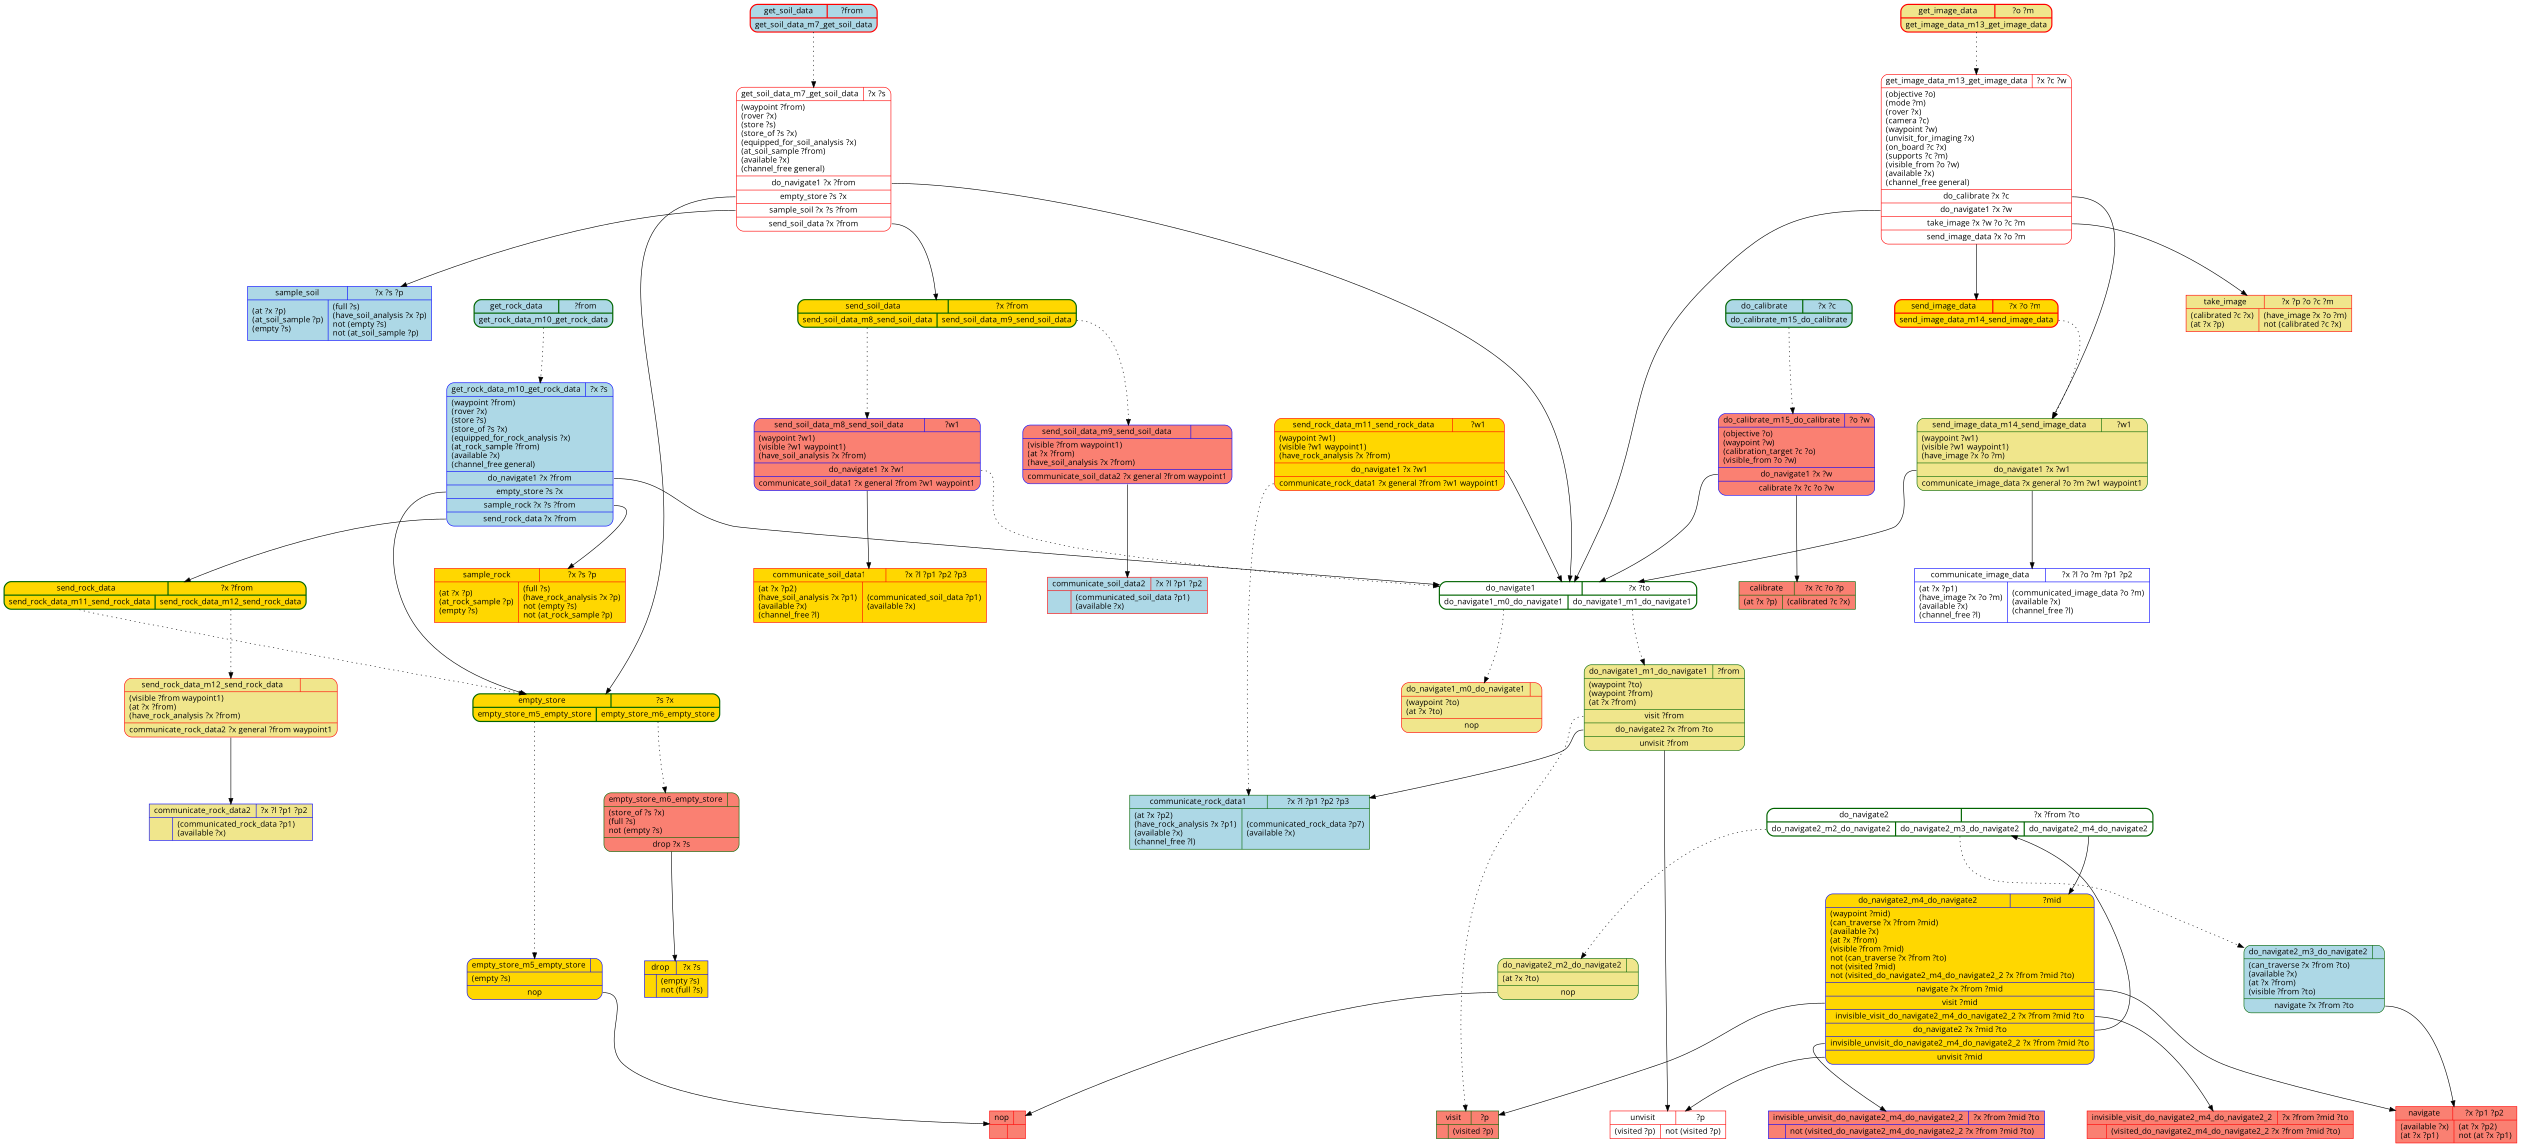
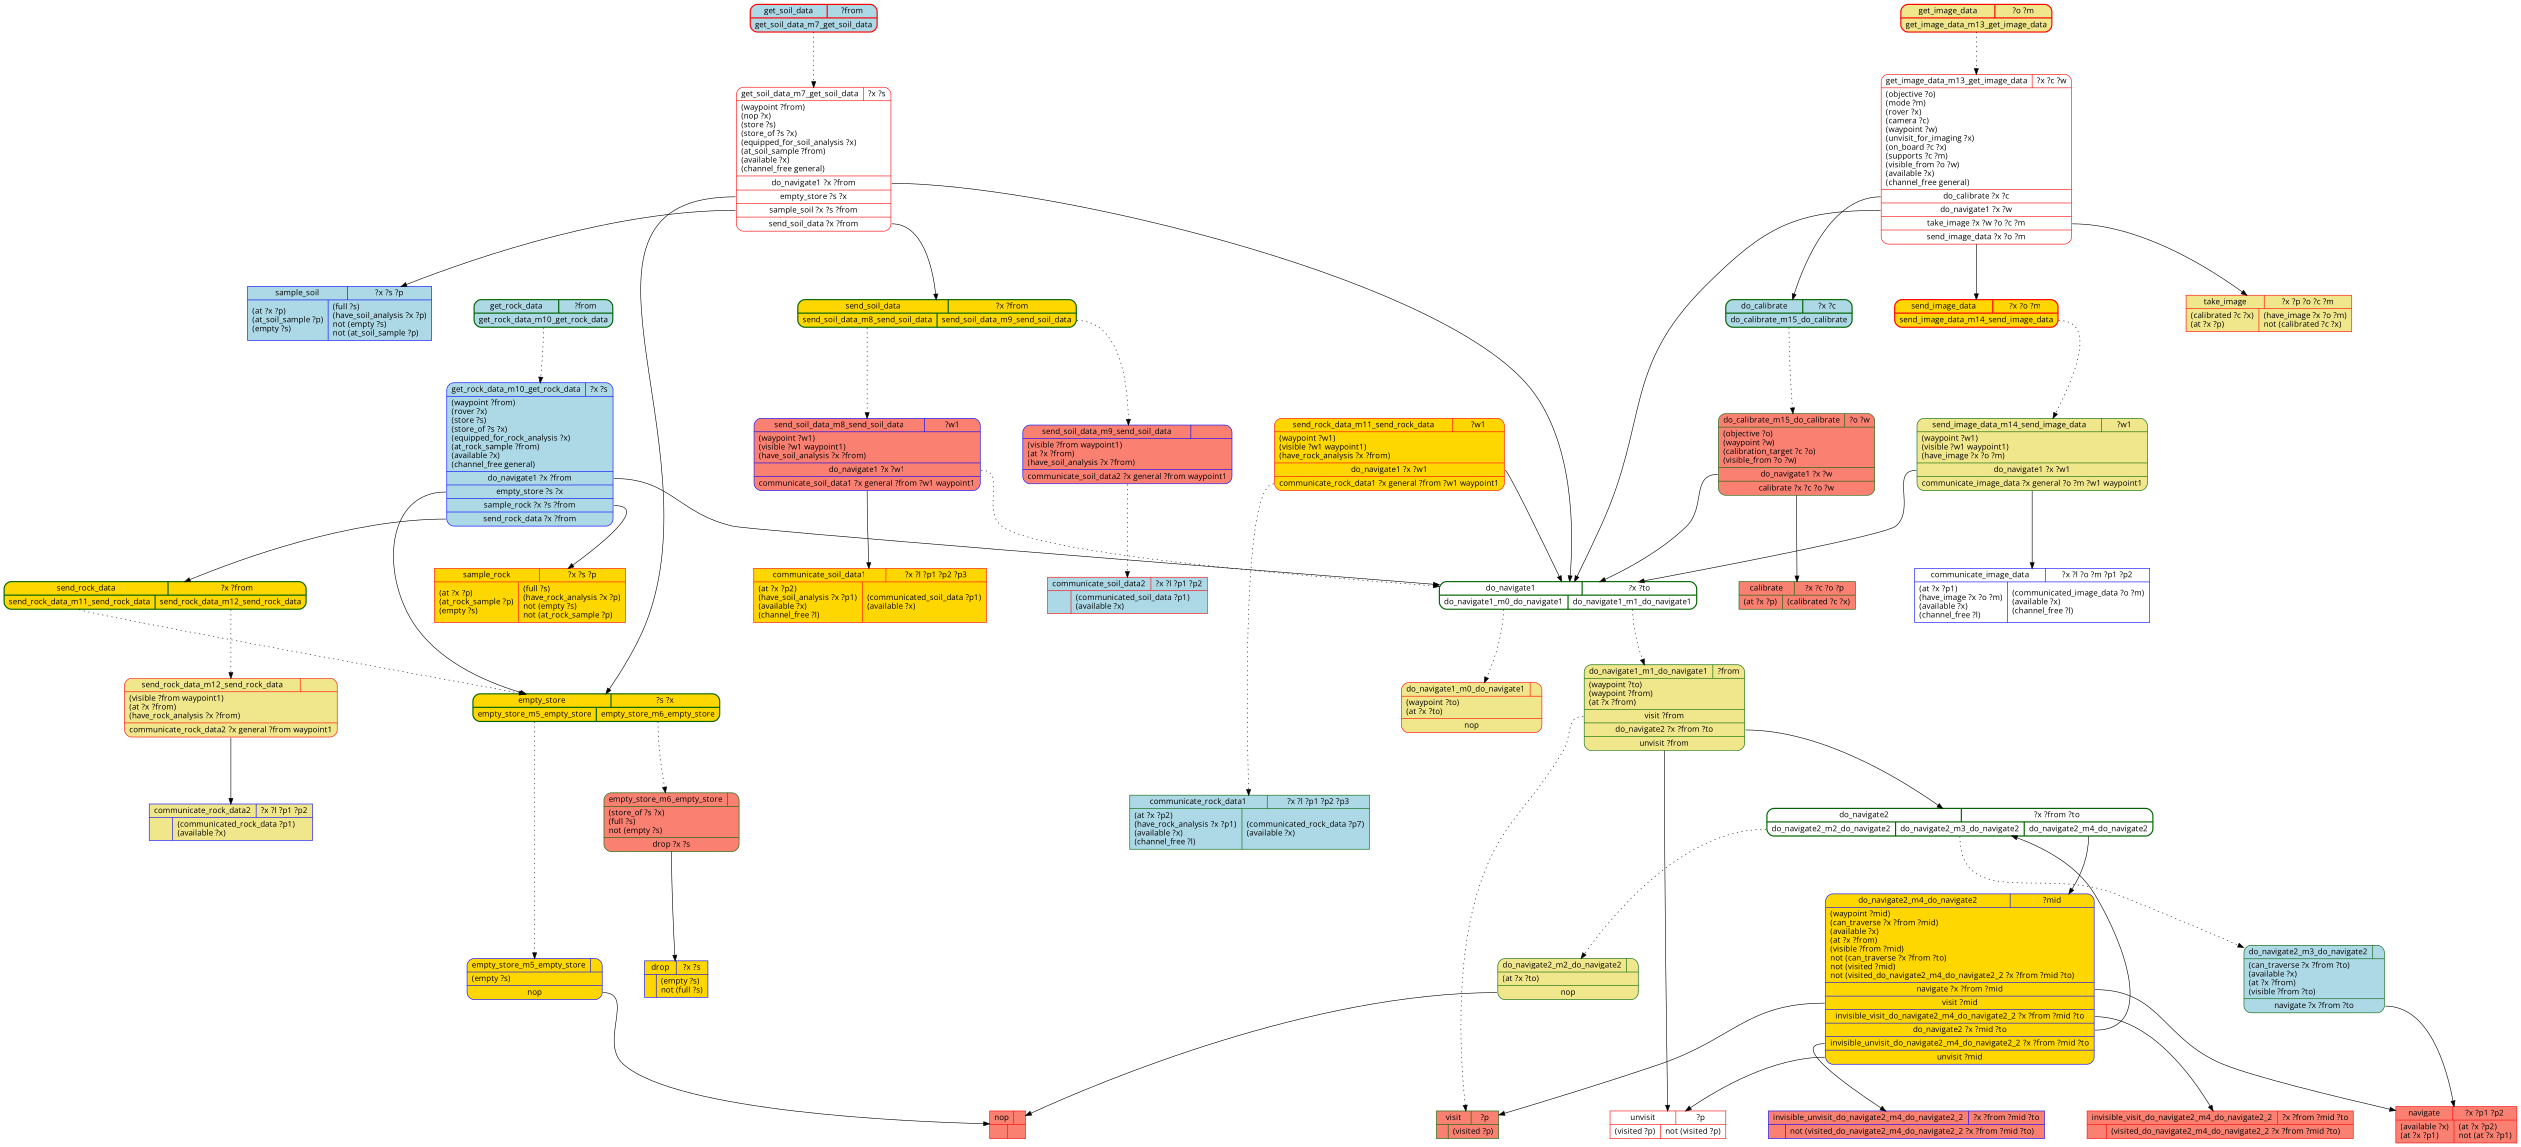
(759, 116) -> (756, 116)
(2105, 297) -> (1824, 232)
(1797, 454) -> (1797, 454)
(1127, 528) -> (1127, 528)
(1485, 773) -> (1847, 754)
